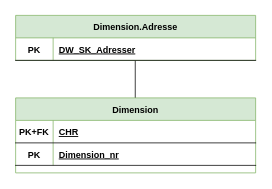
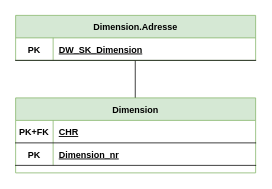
(94, 50) -> (94, 50)
